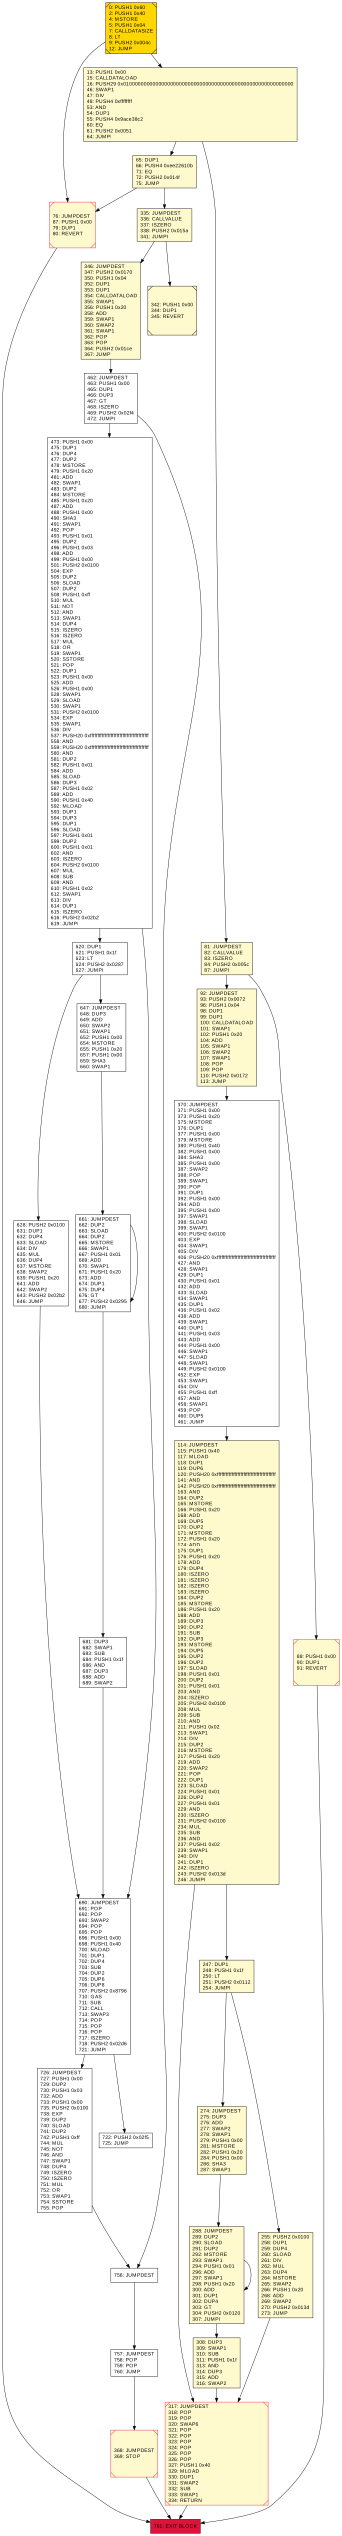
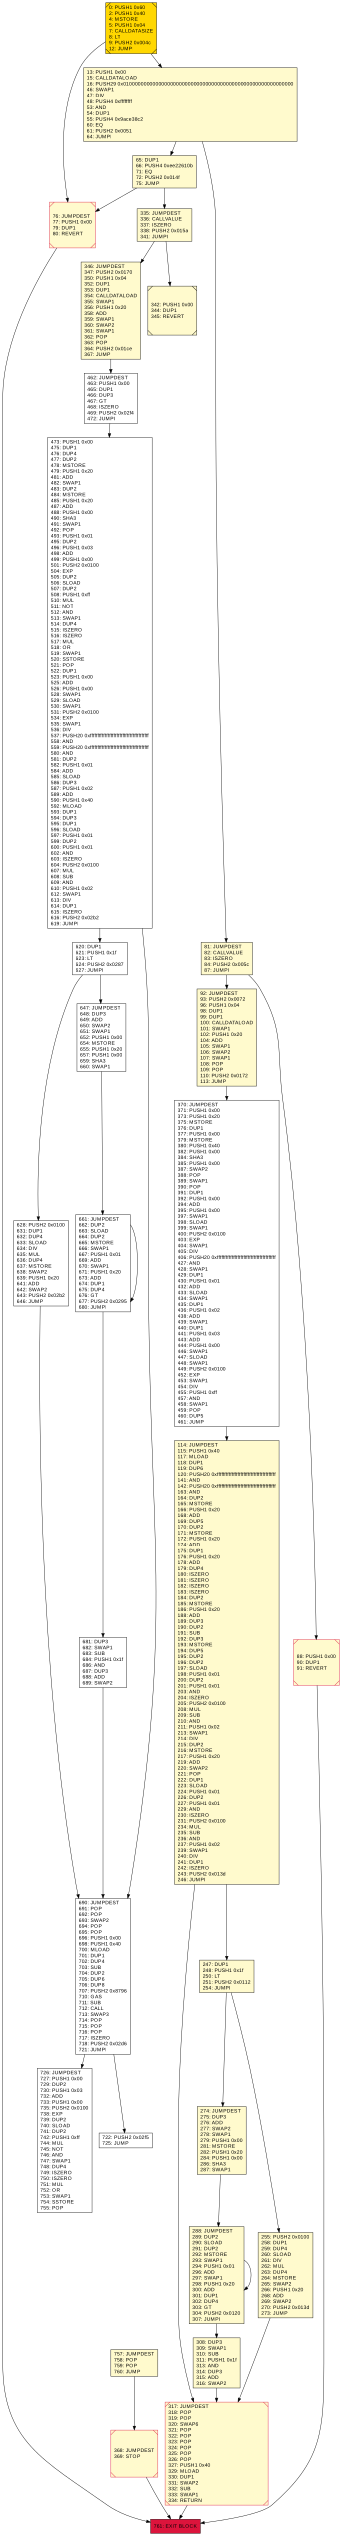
(72, 225) -> (72, 225)
(134, 2275) -> none
(134, 2363) -> (134, 2363)
